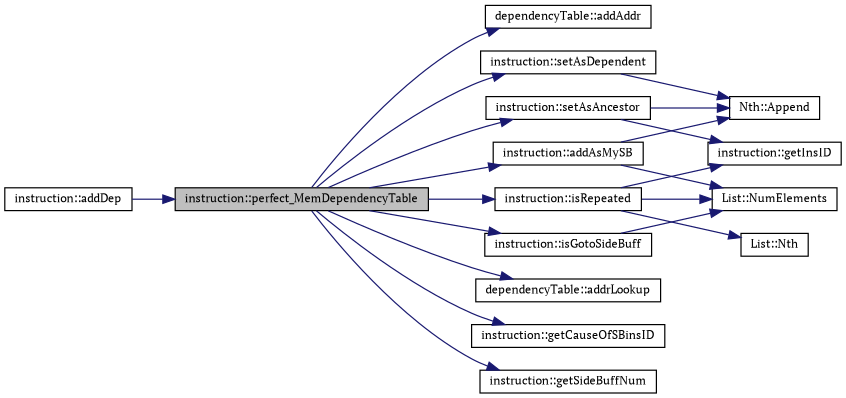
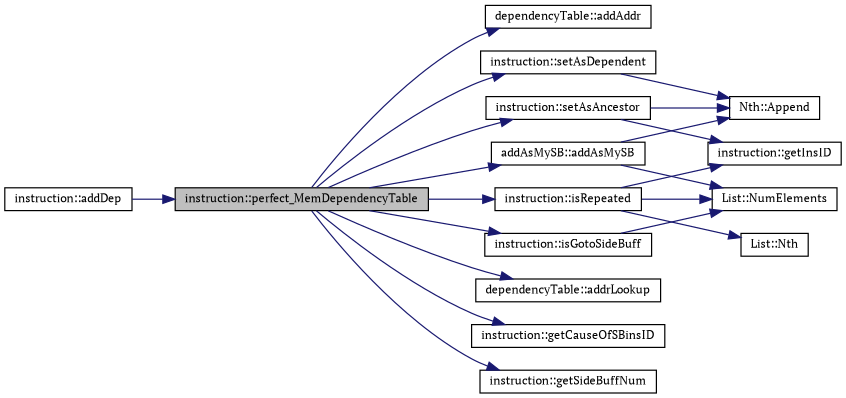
(568, 154) -> (568, 154)
